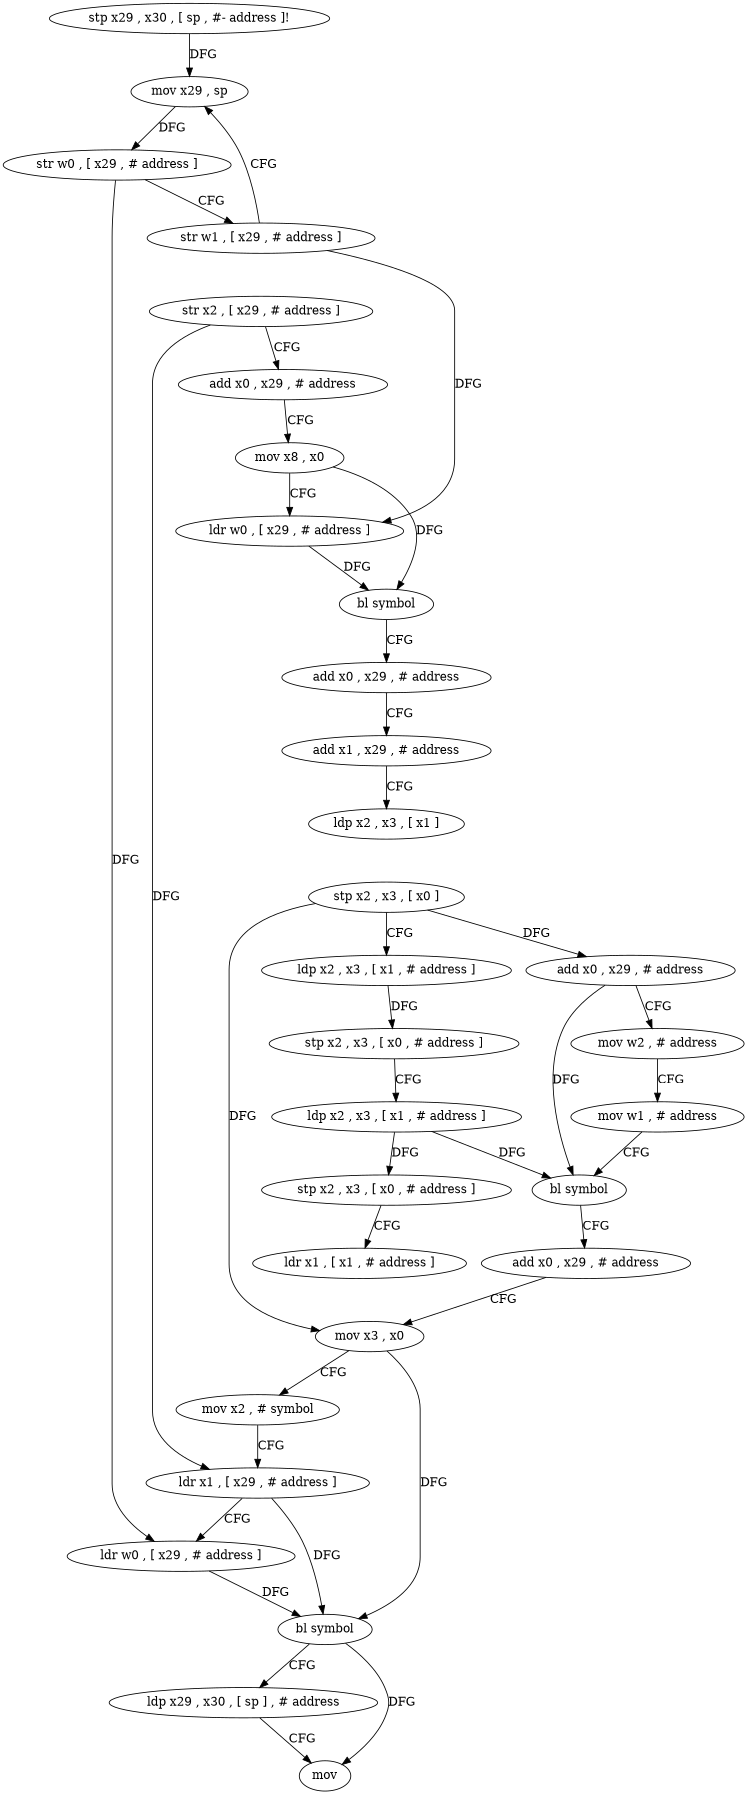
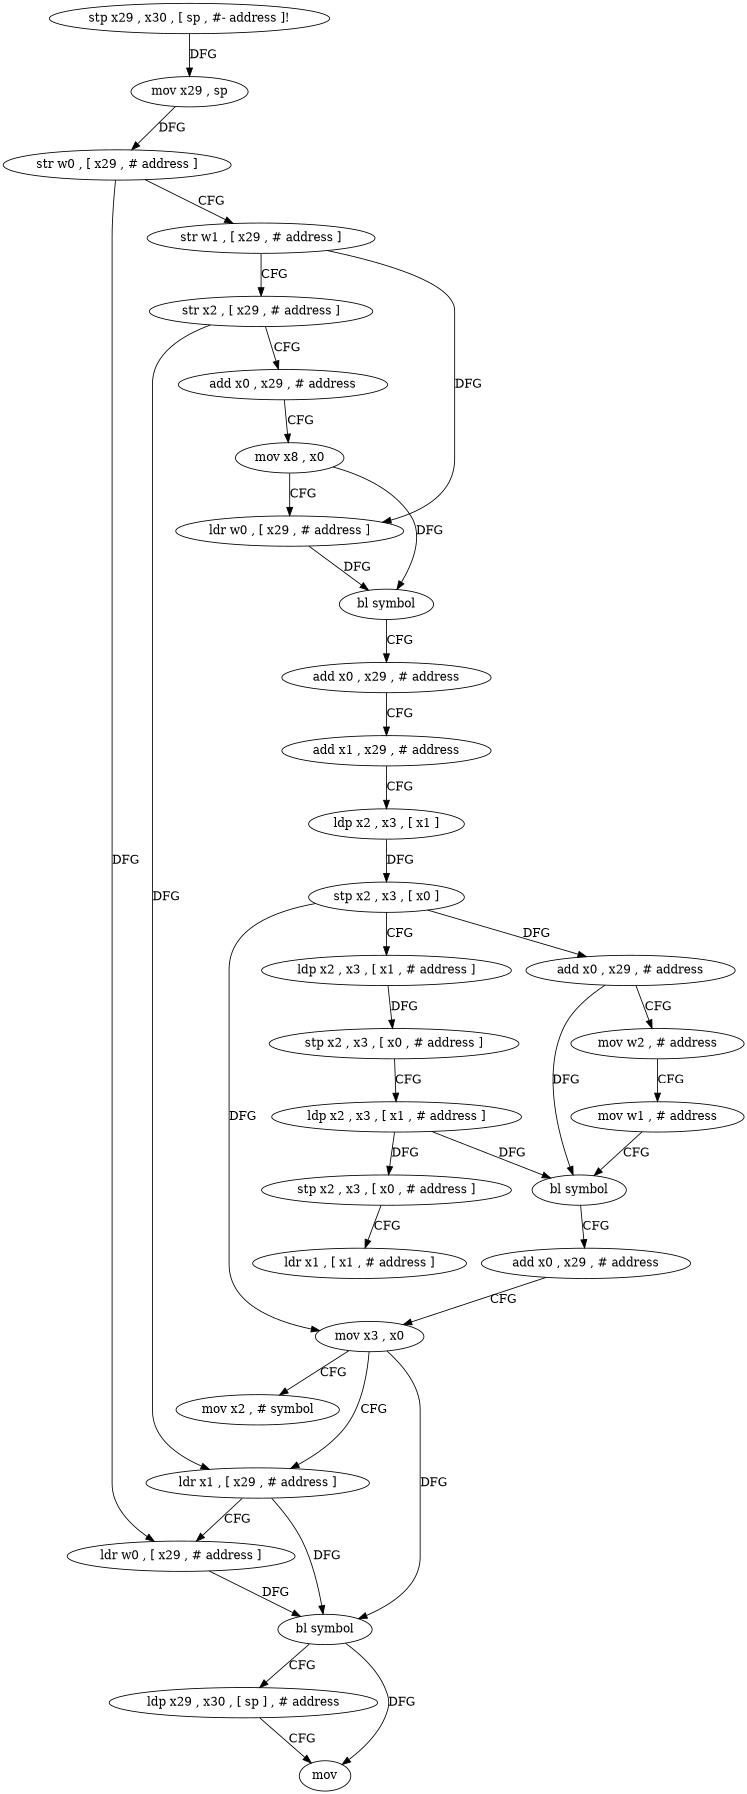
(244, 164) -> (261, 271)
none -> (386, 856)
(258, 1442) -> (351, 1419)
